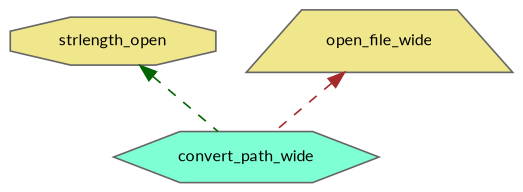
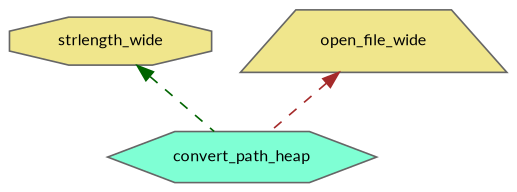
(113, 41) -> (111, 41)
(246, 157) -> (242, 157)
